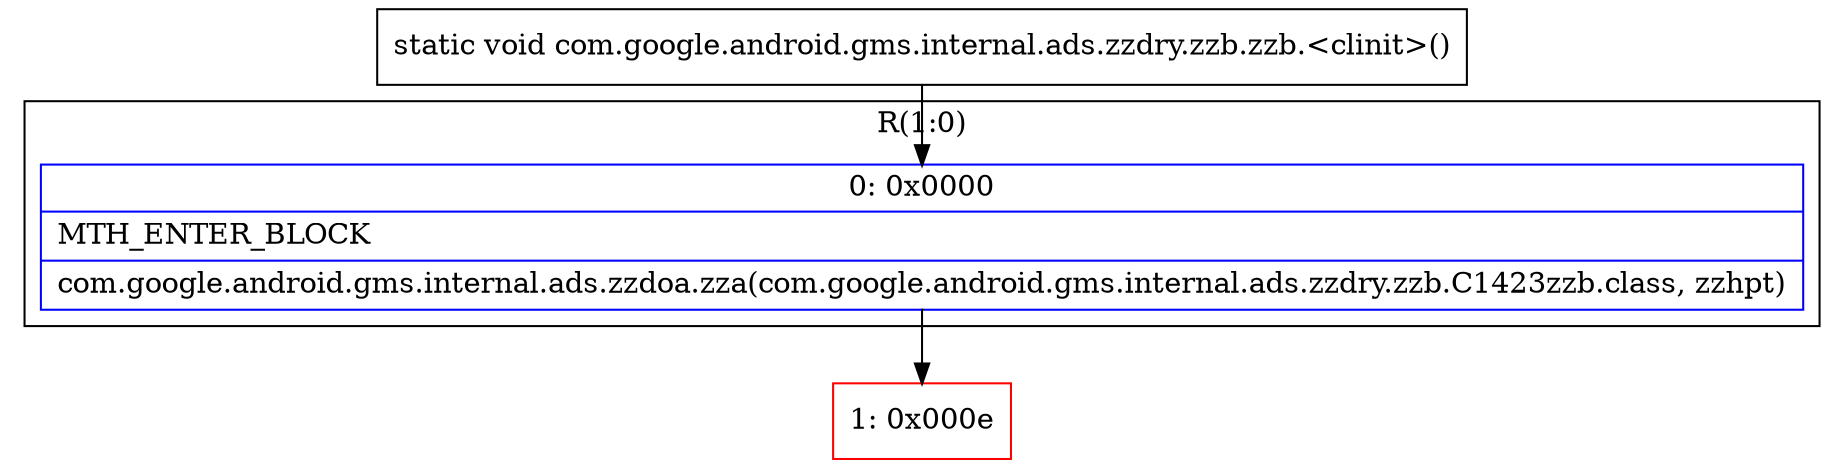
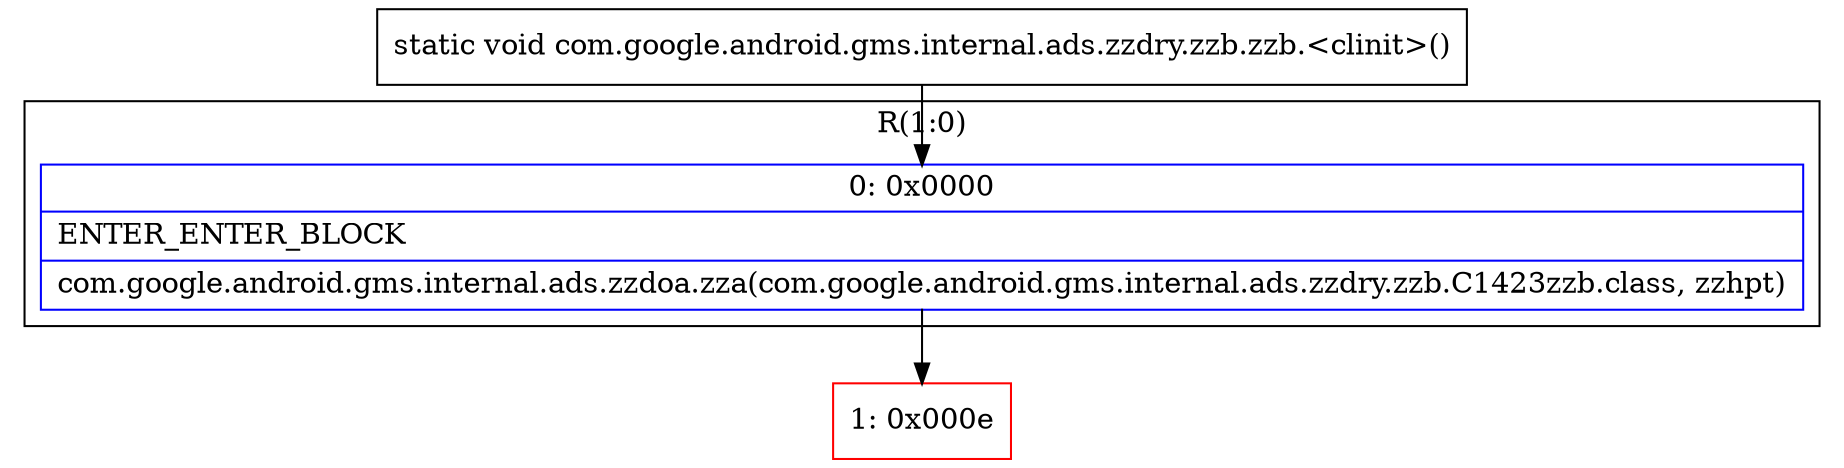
(215, 235) -> (232, 235)
